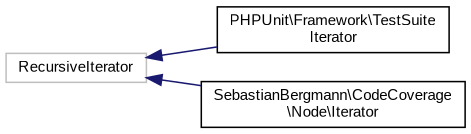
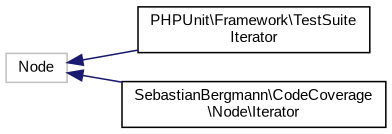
(76, 68) -> (37, 68)
